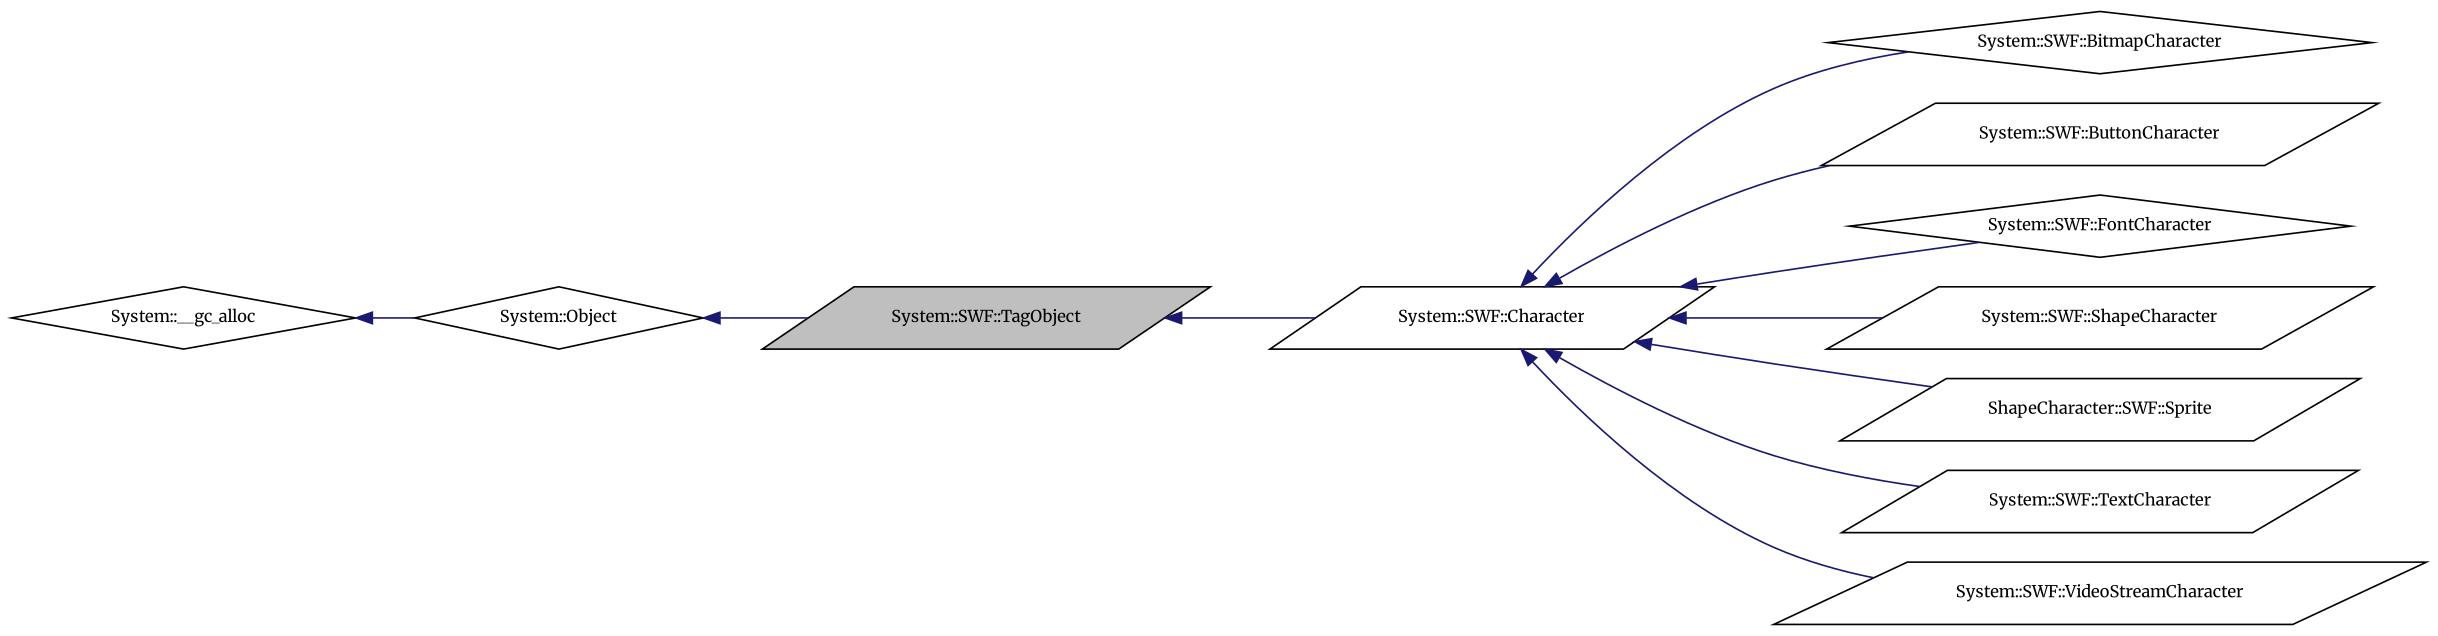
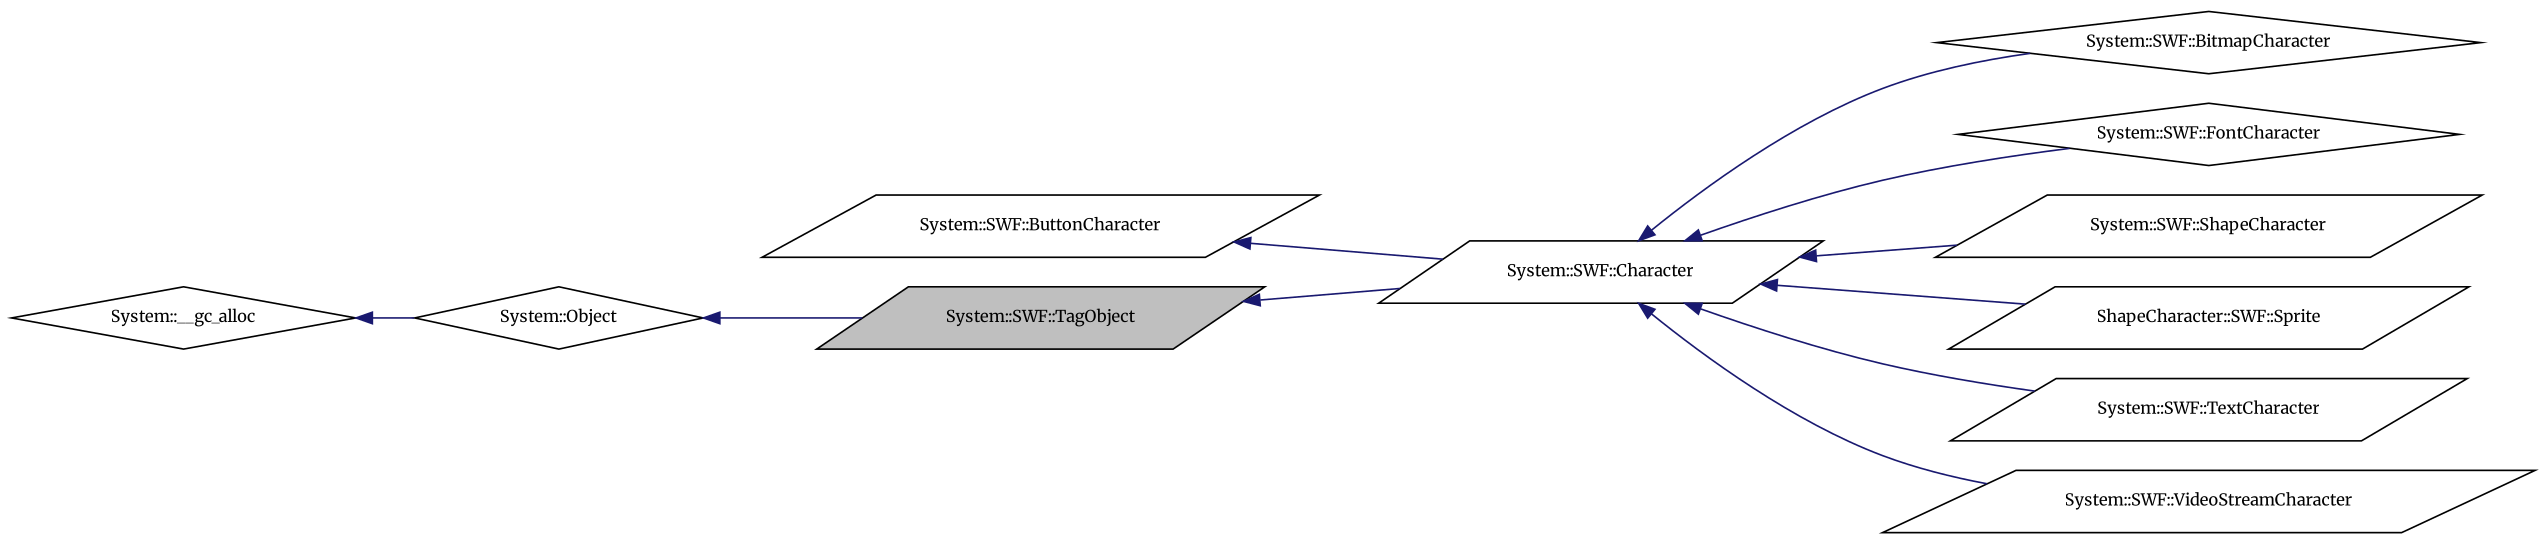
(1691, 212) -> (1347, 251)
